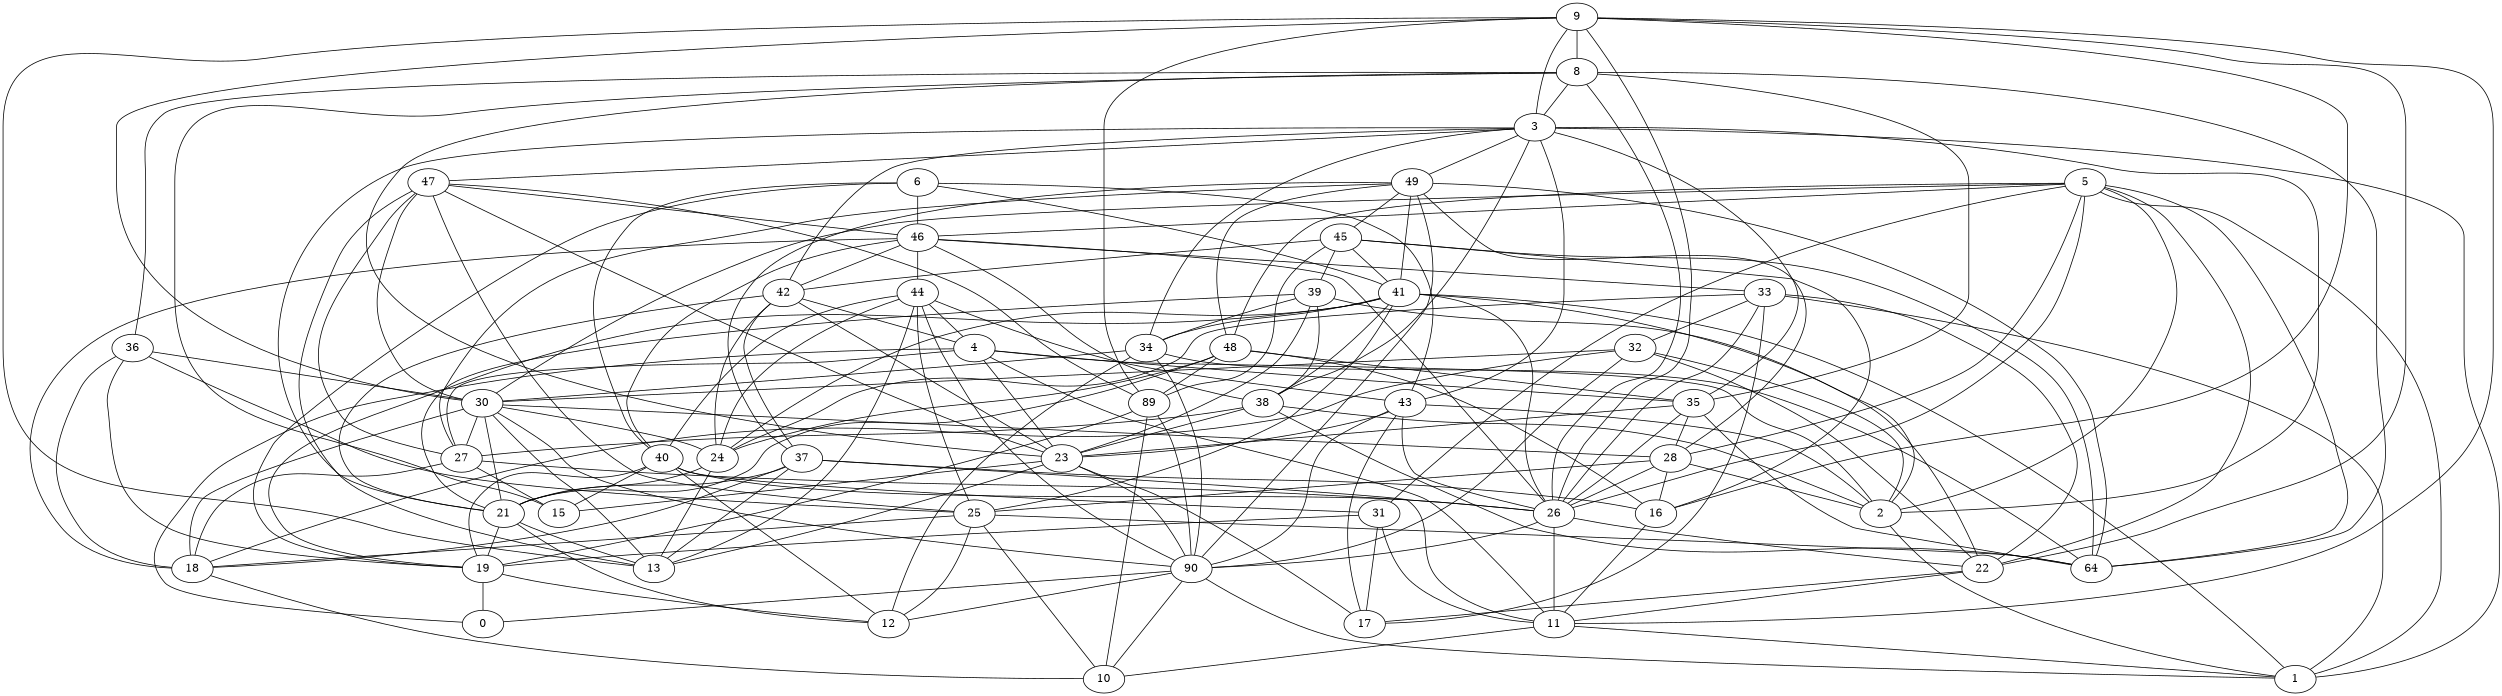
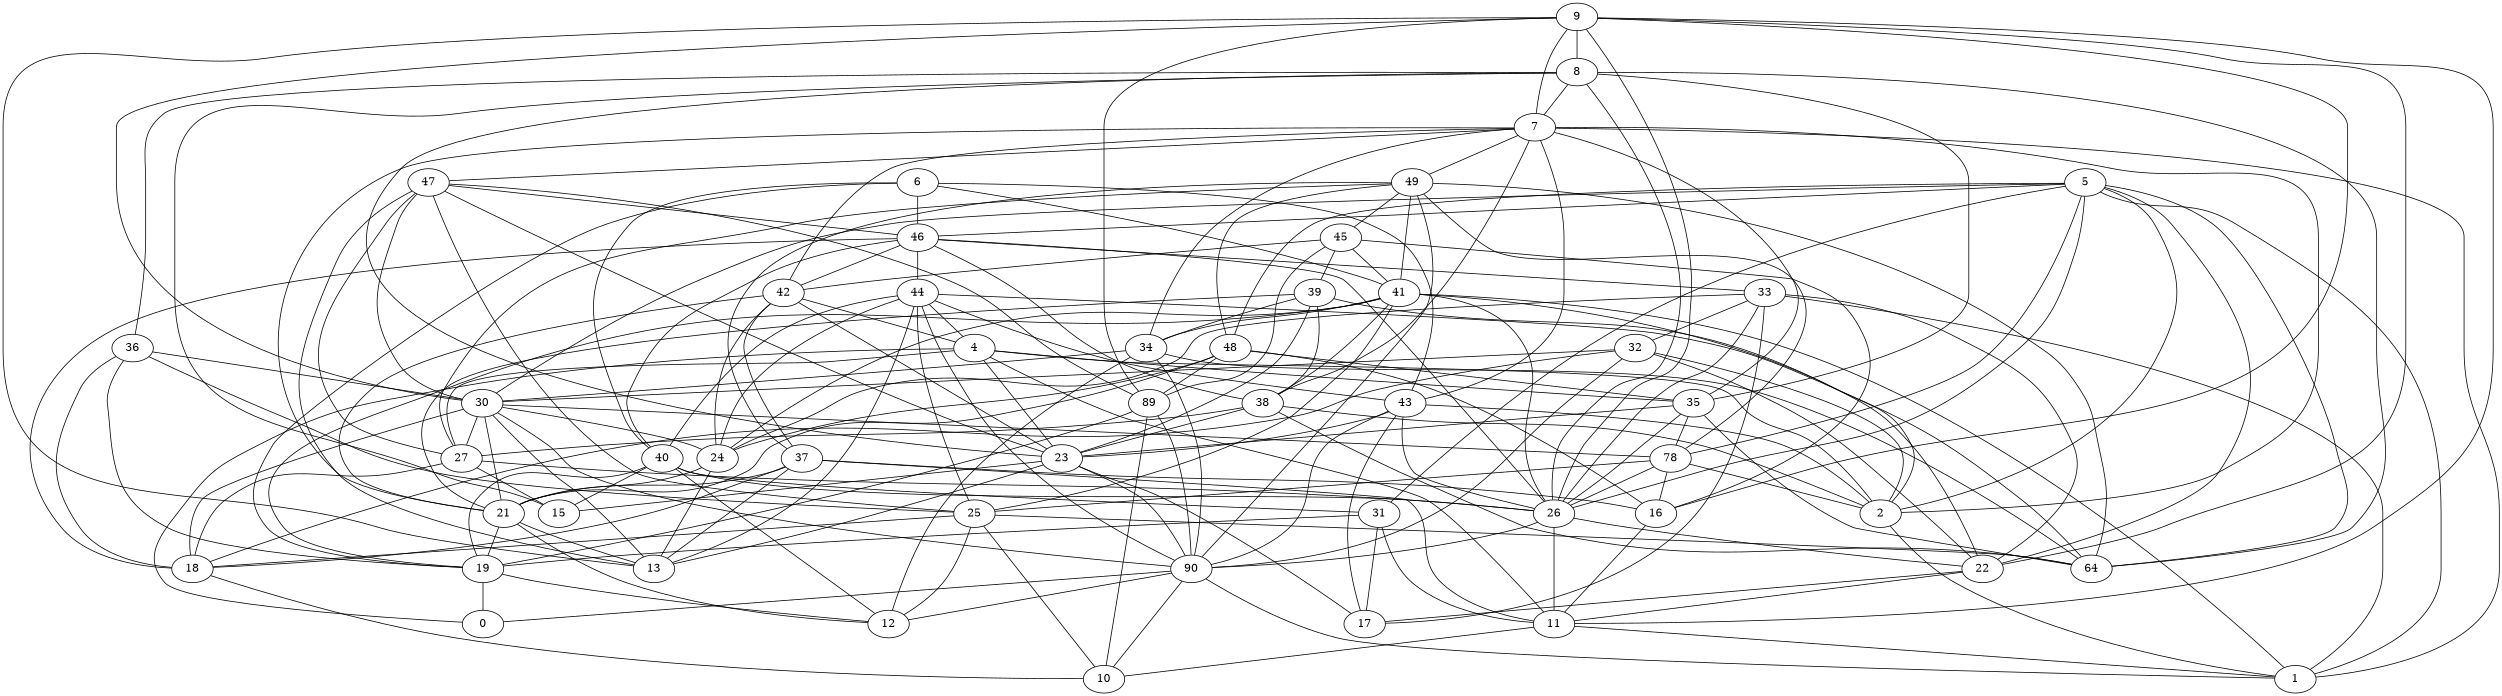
(1535, 127) -> (1535, 127)
(1812, 269) -> (1240, 307)
(1671, 458) -> (1671, 458)
